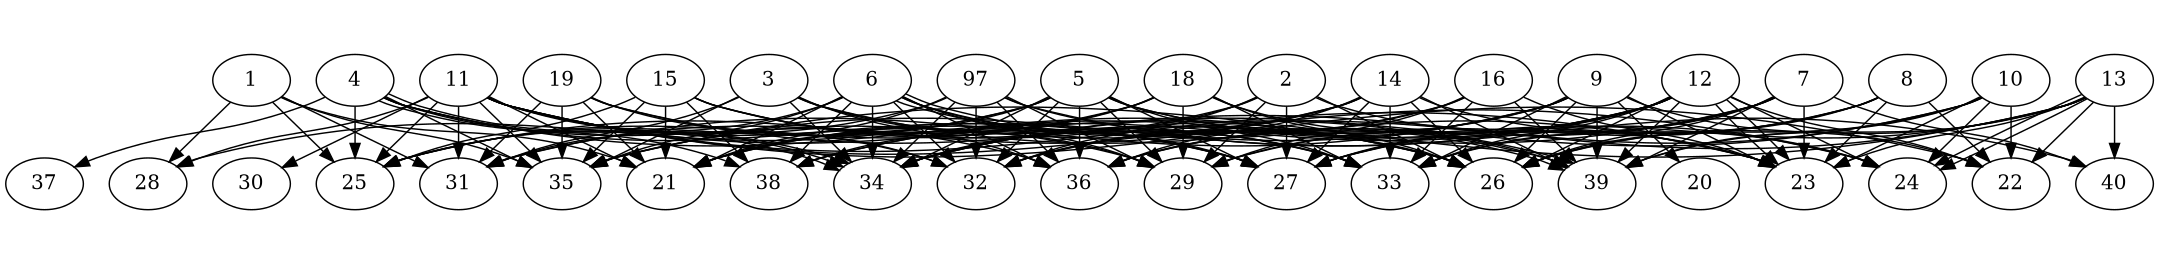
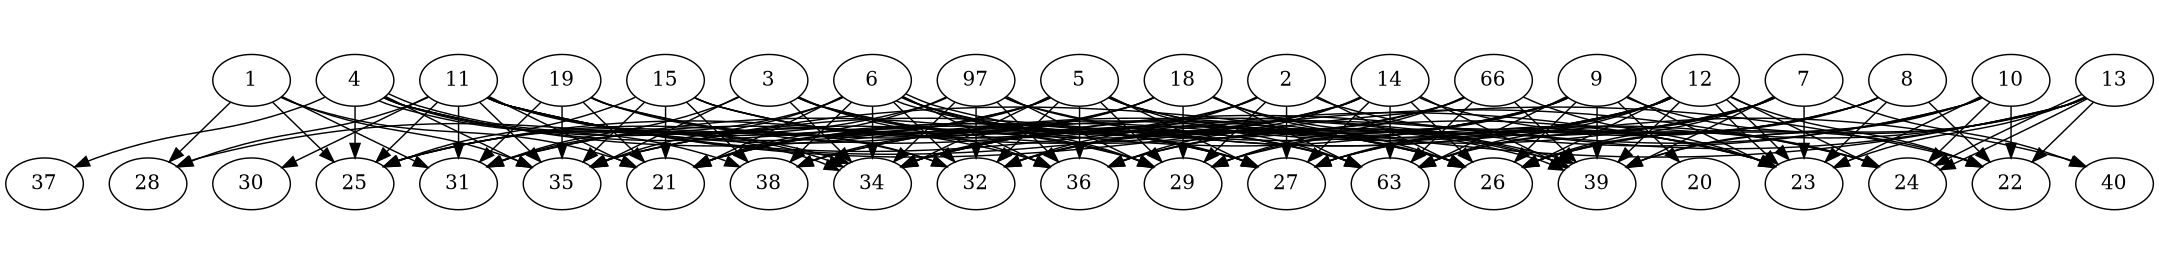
(1494, 80) -> (1494, 80)
(2115, 125) -> none
(1449, 132) -> (1398, 132)
(1390, 184) -> (1390, 184)
